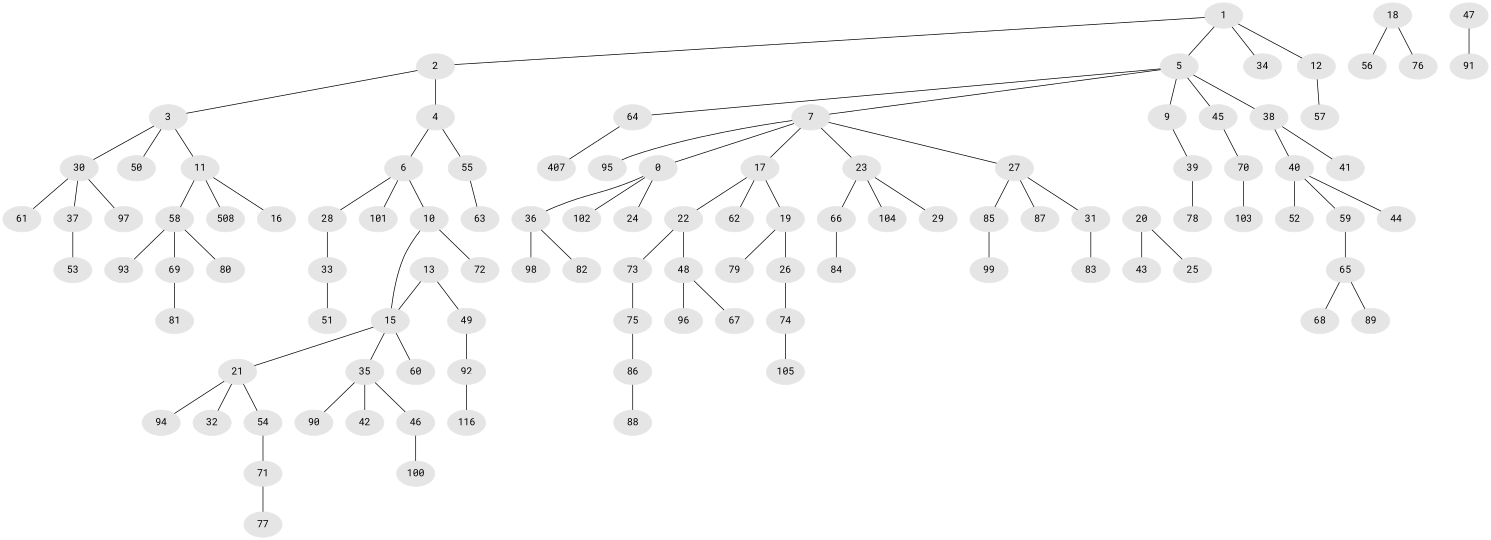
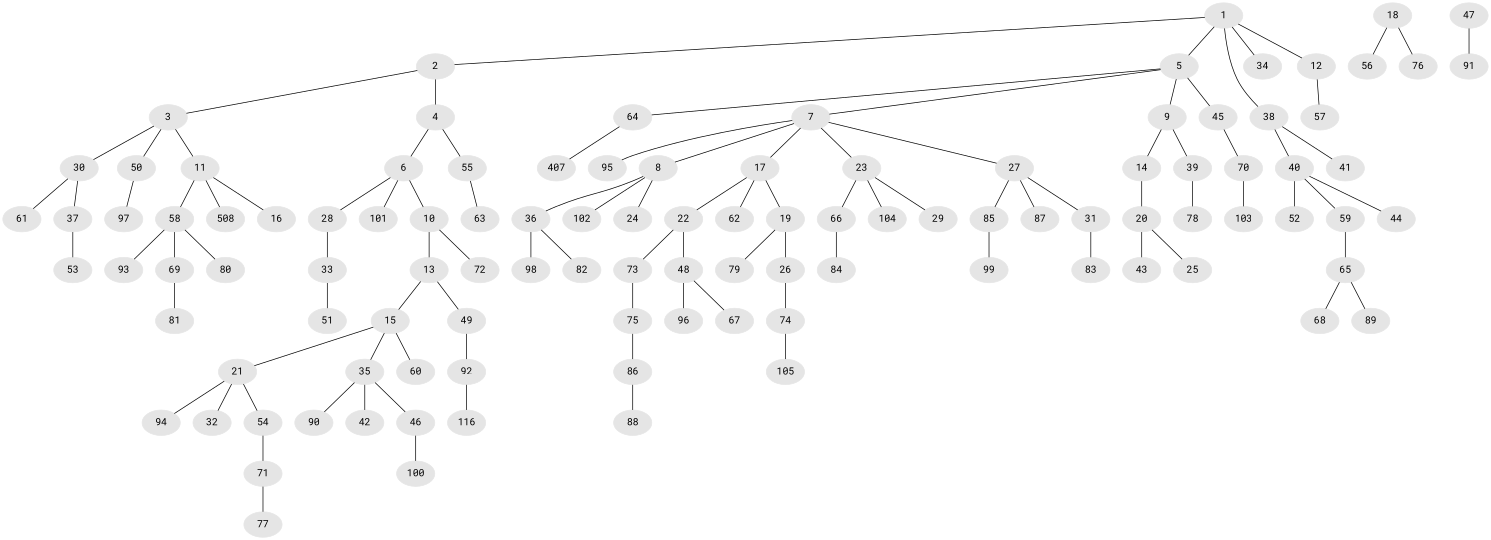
(1224, 92) -> (1234, 71)
(658, 168) -> (658, 168)
none -> (1142, 168)
(101, 194) -> (130, 194)
(400, 267) -> (429, 245)
